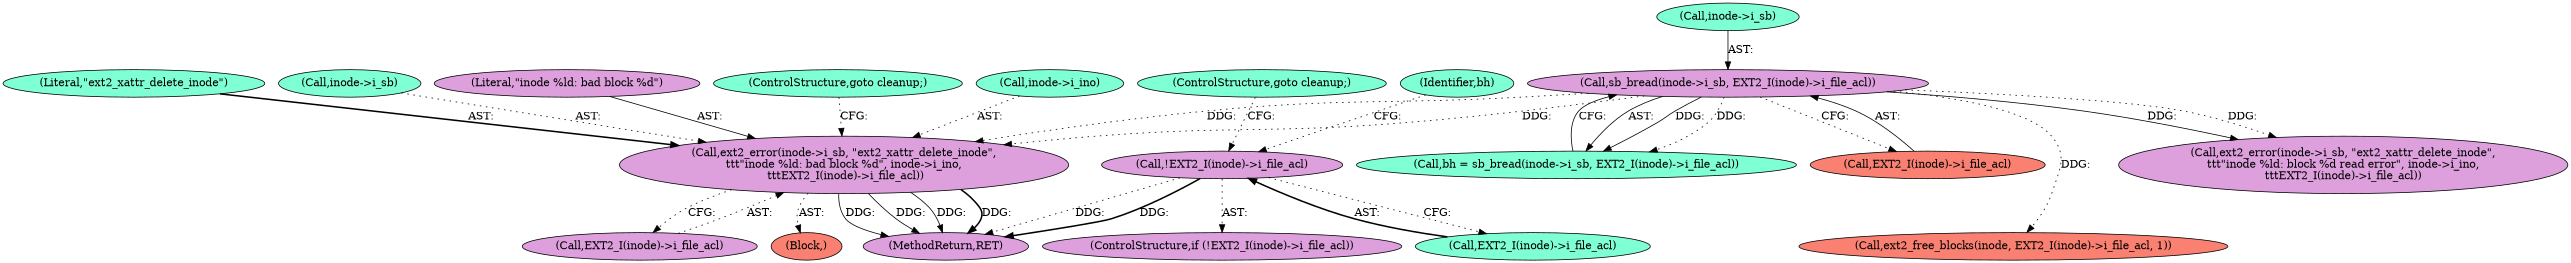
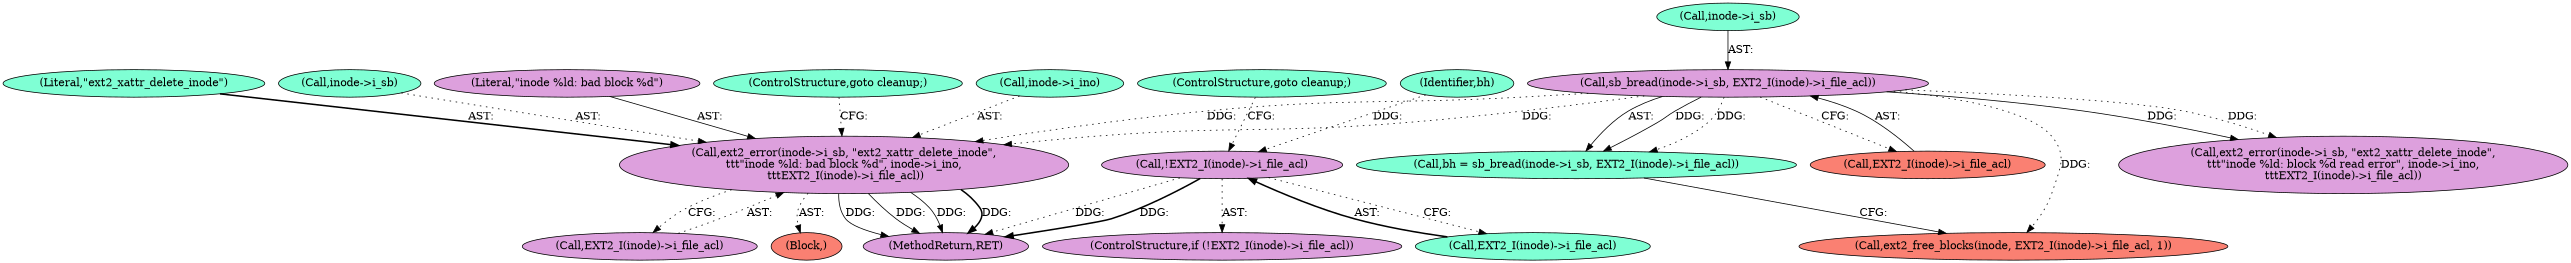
(1576, 114) -> (1791, 205)
(1389, 117) -> (1389, 117)
